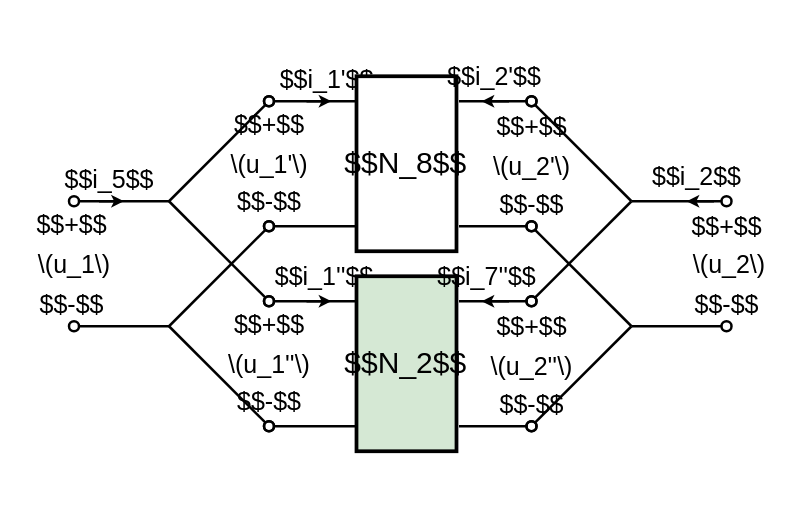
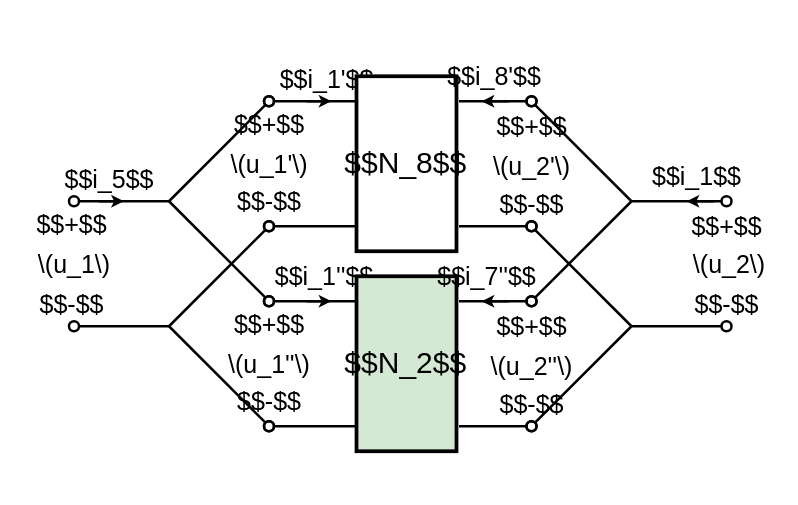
(495, 76) -> (495, 76)
(698, 176) -> (698, 176)
